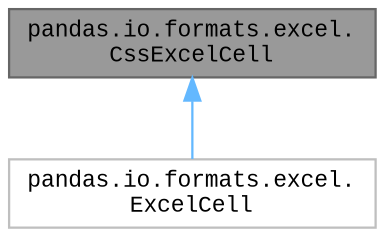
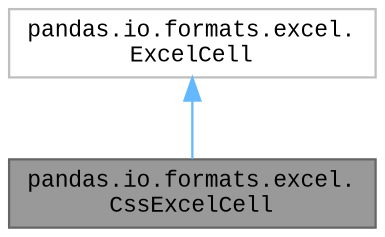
(192, 130) -> (192, 130)
